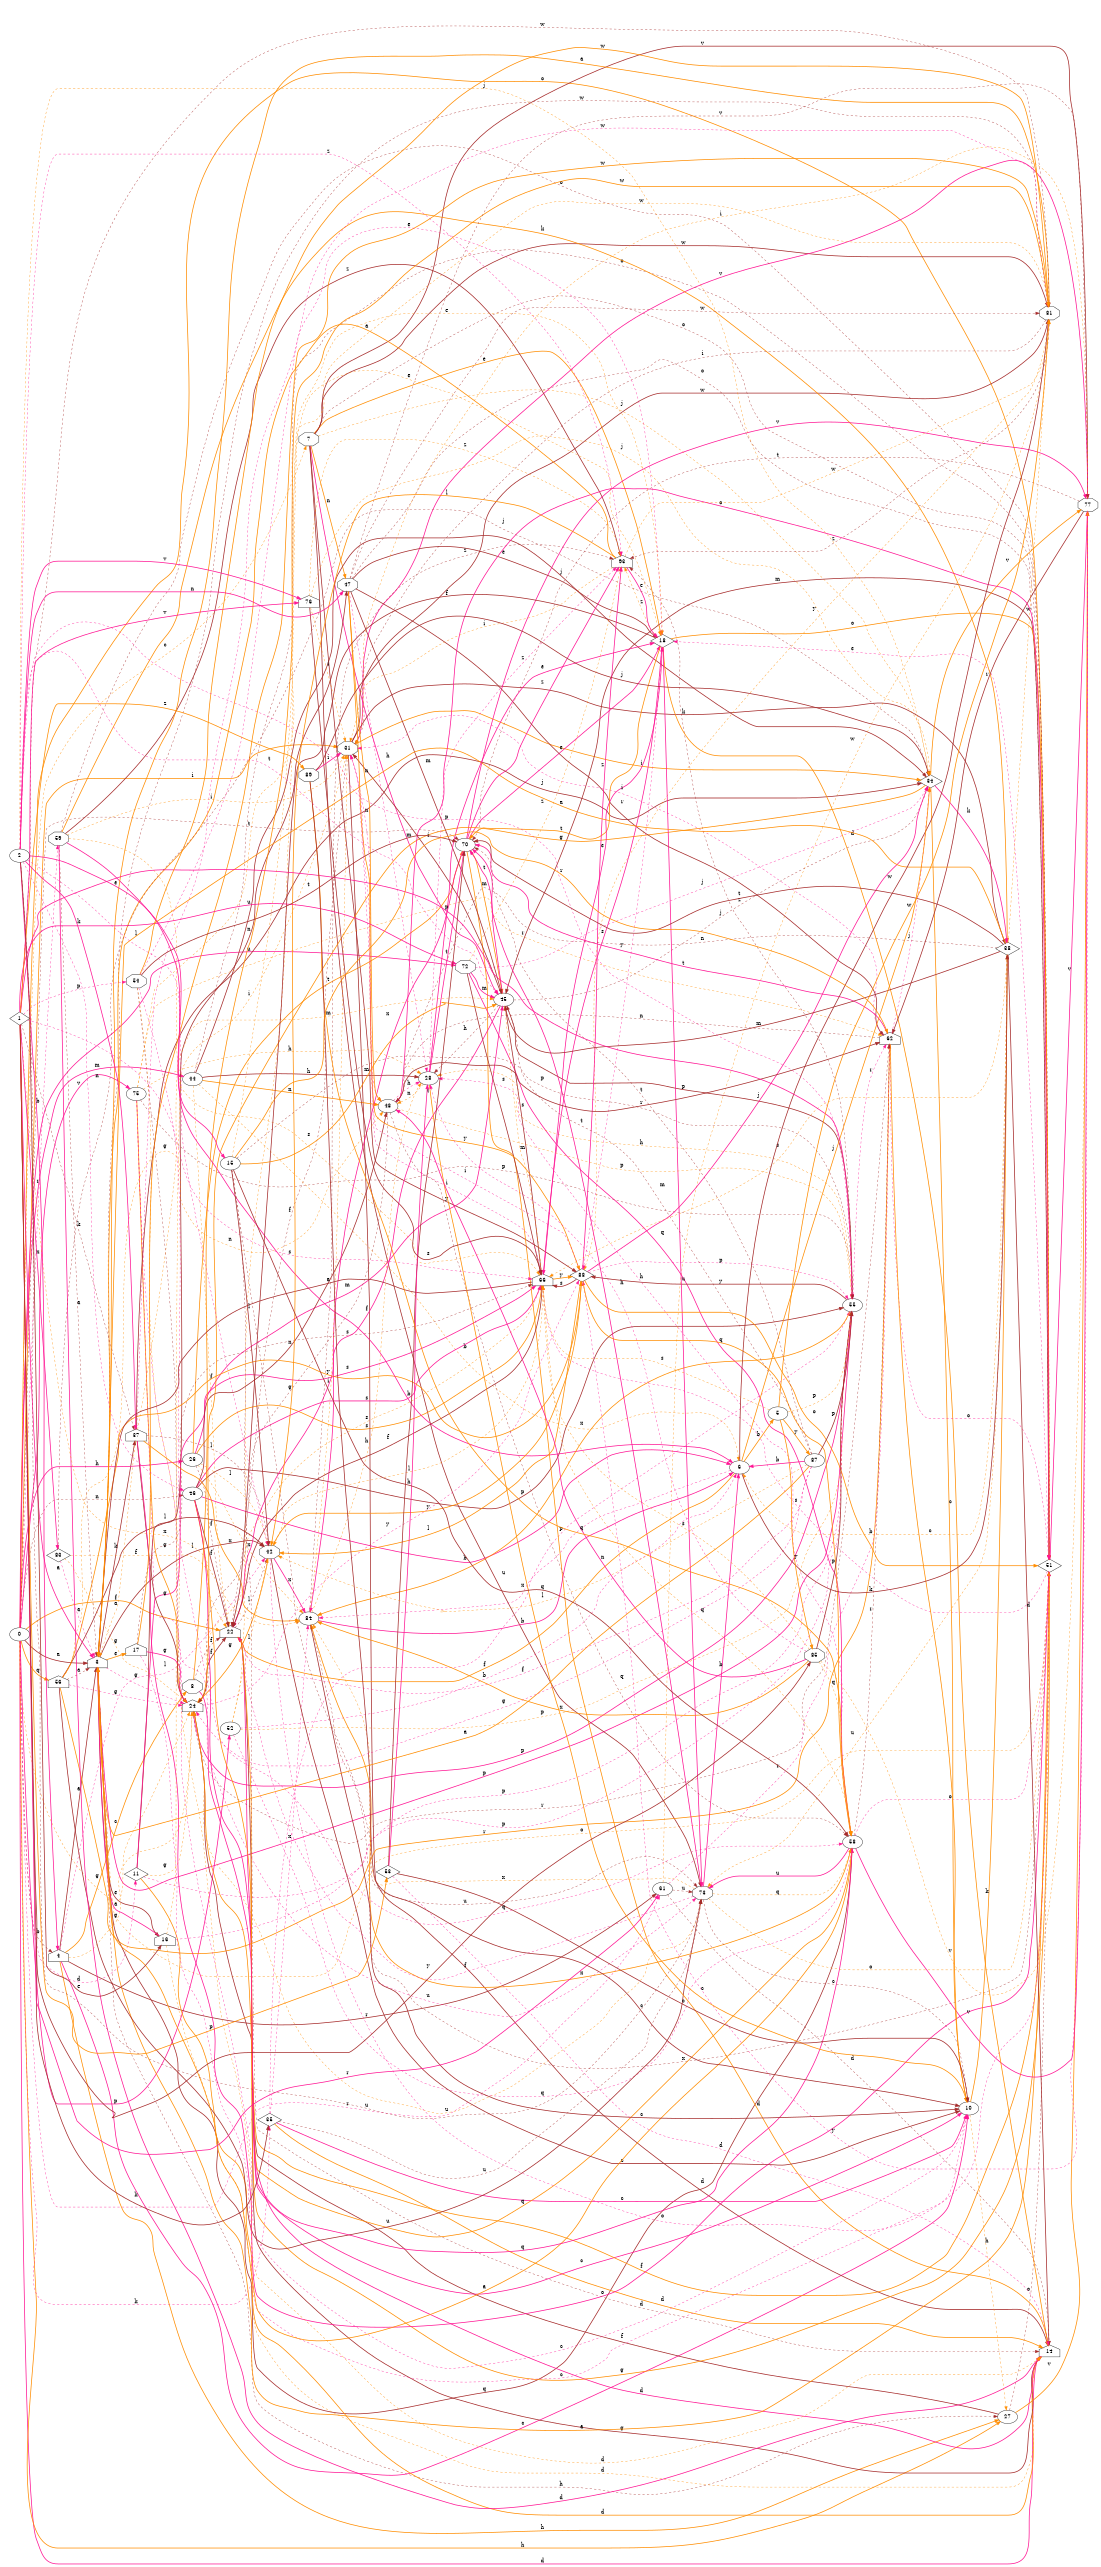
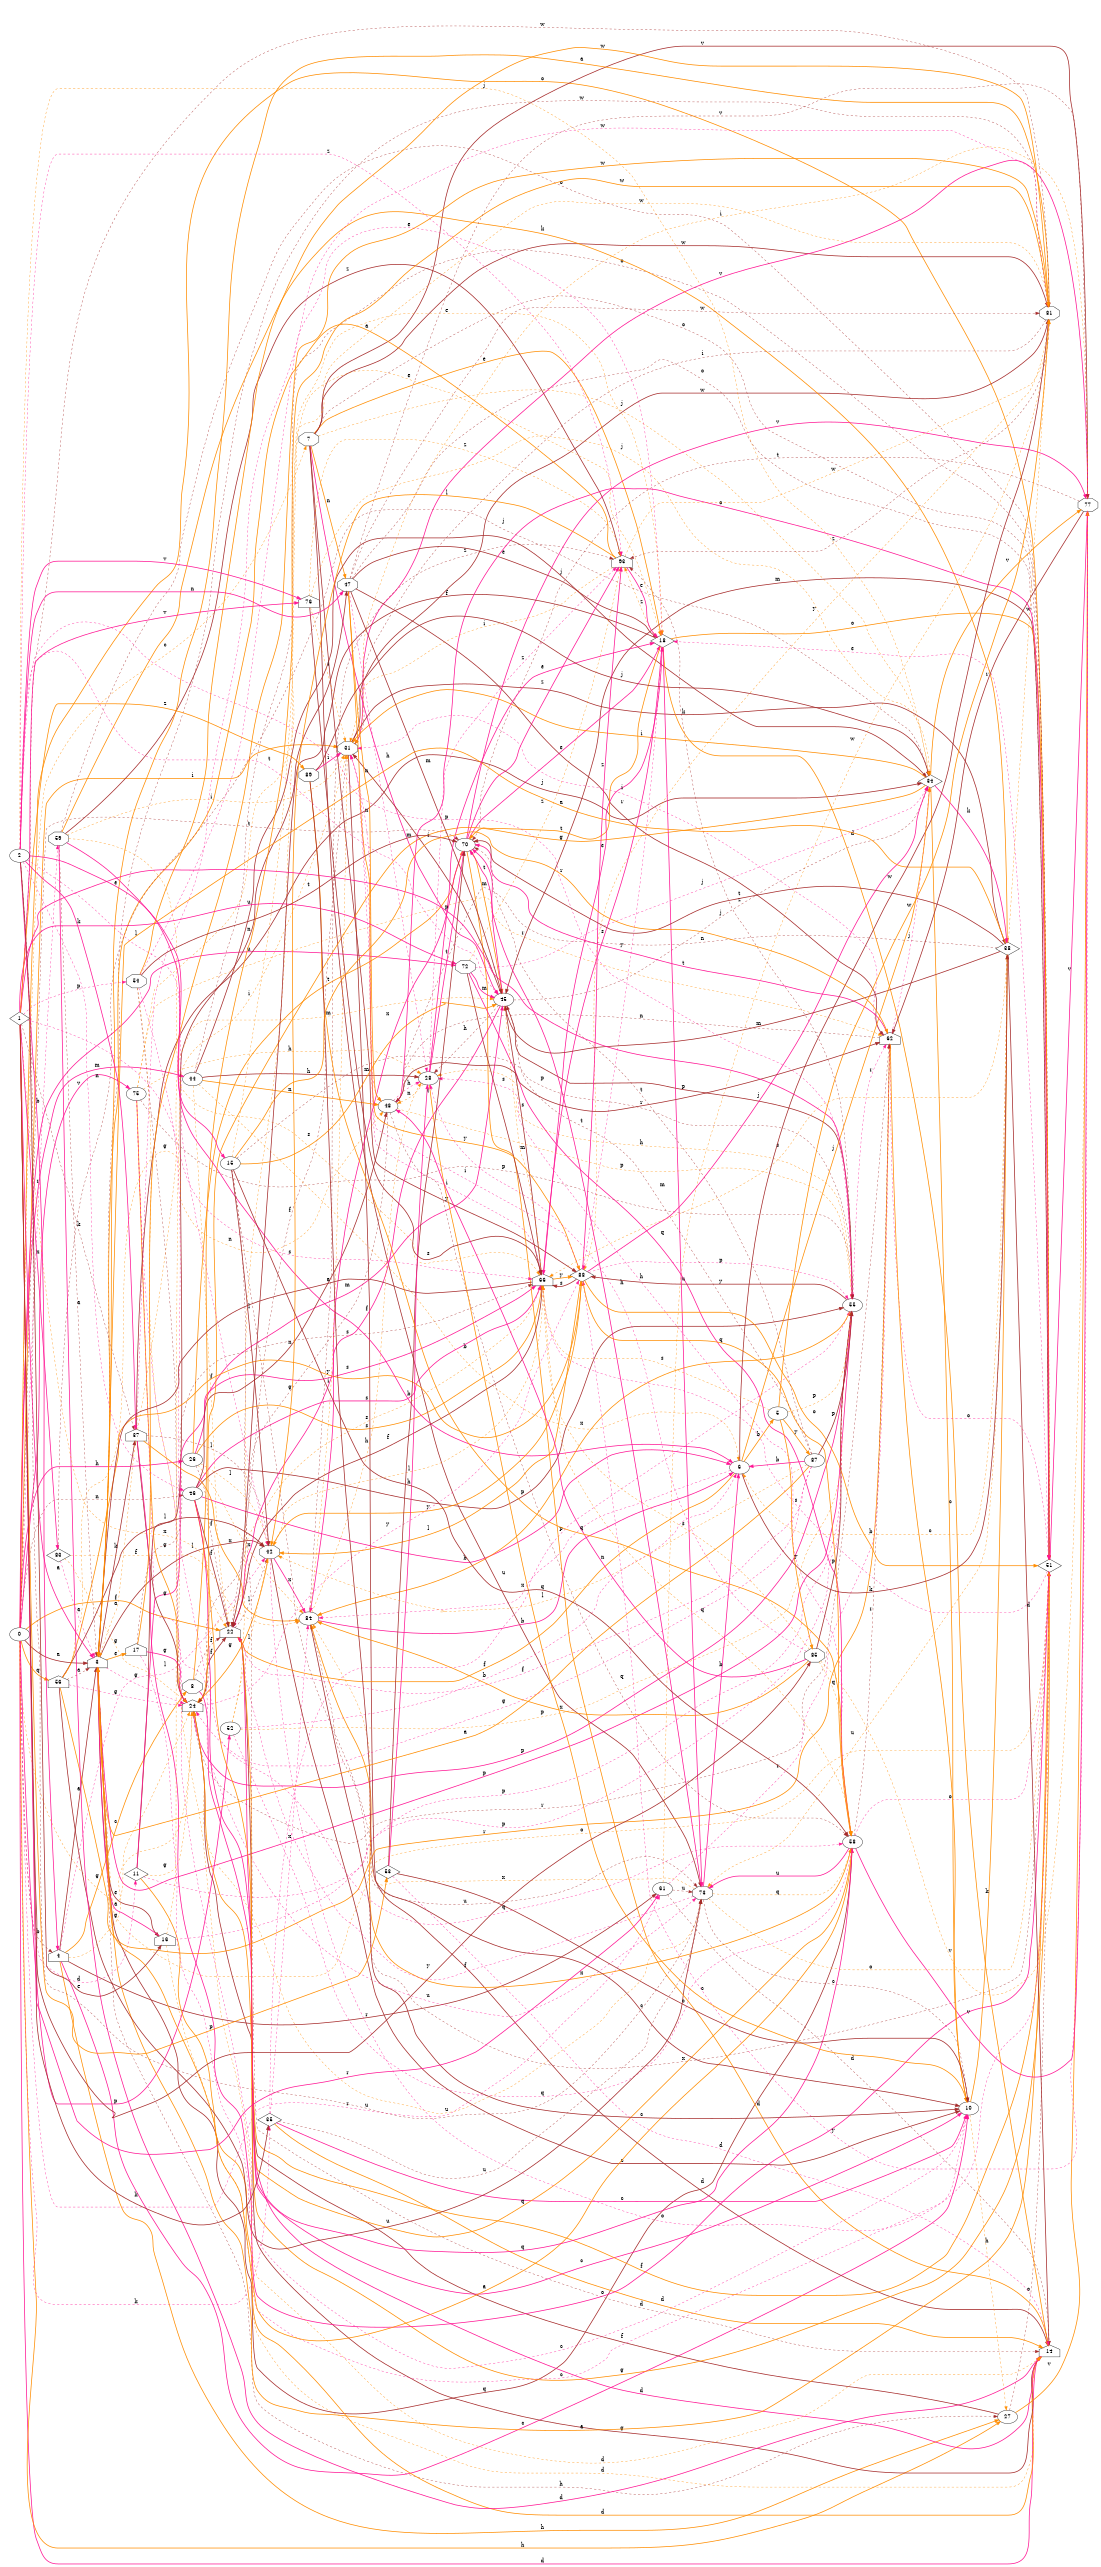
(629, 764) -> (631, 736)
